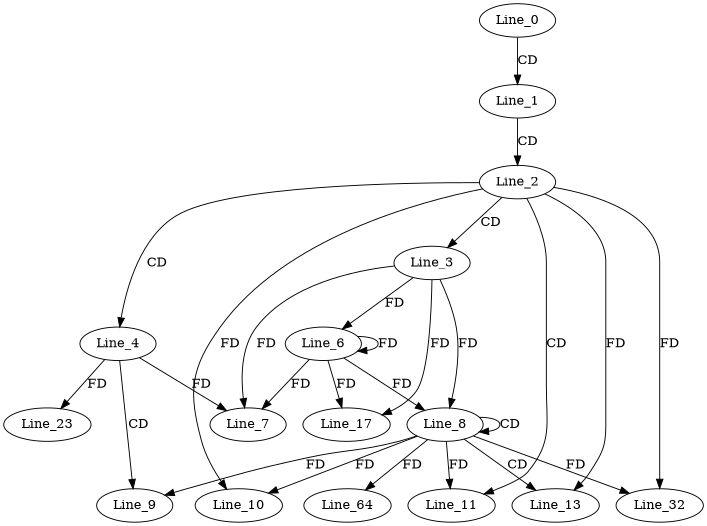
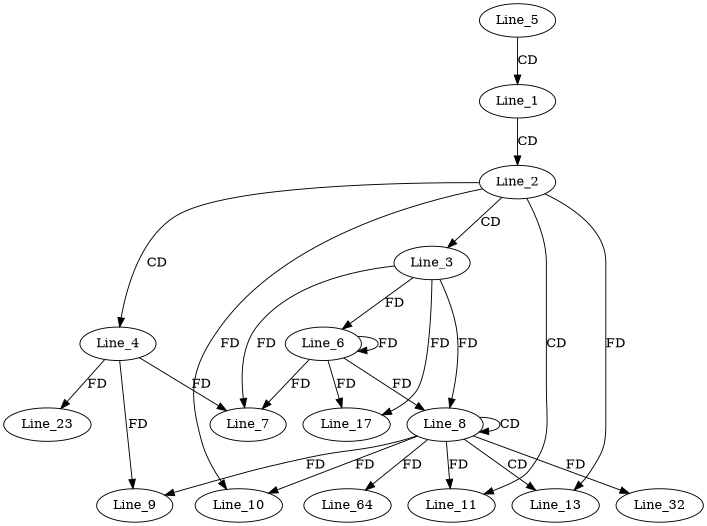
(518, 20) -> (518, 20)
(660, 300) -> none
(138, 425) -> (138, 425)
